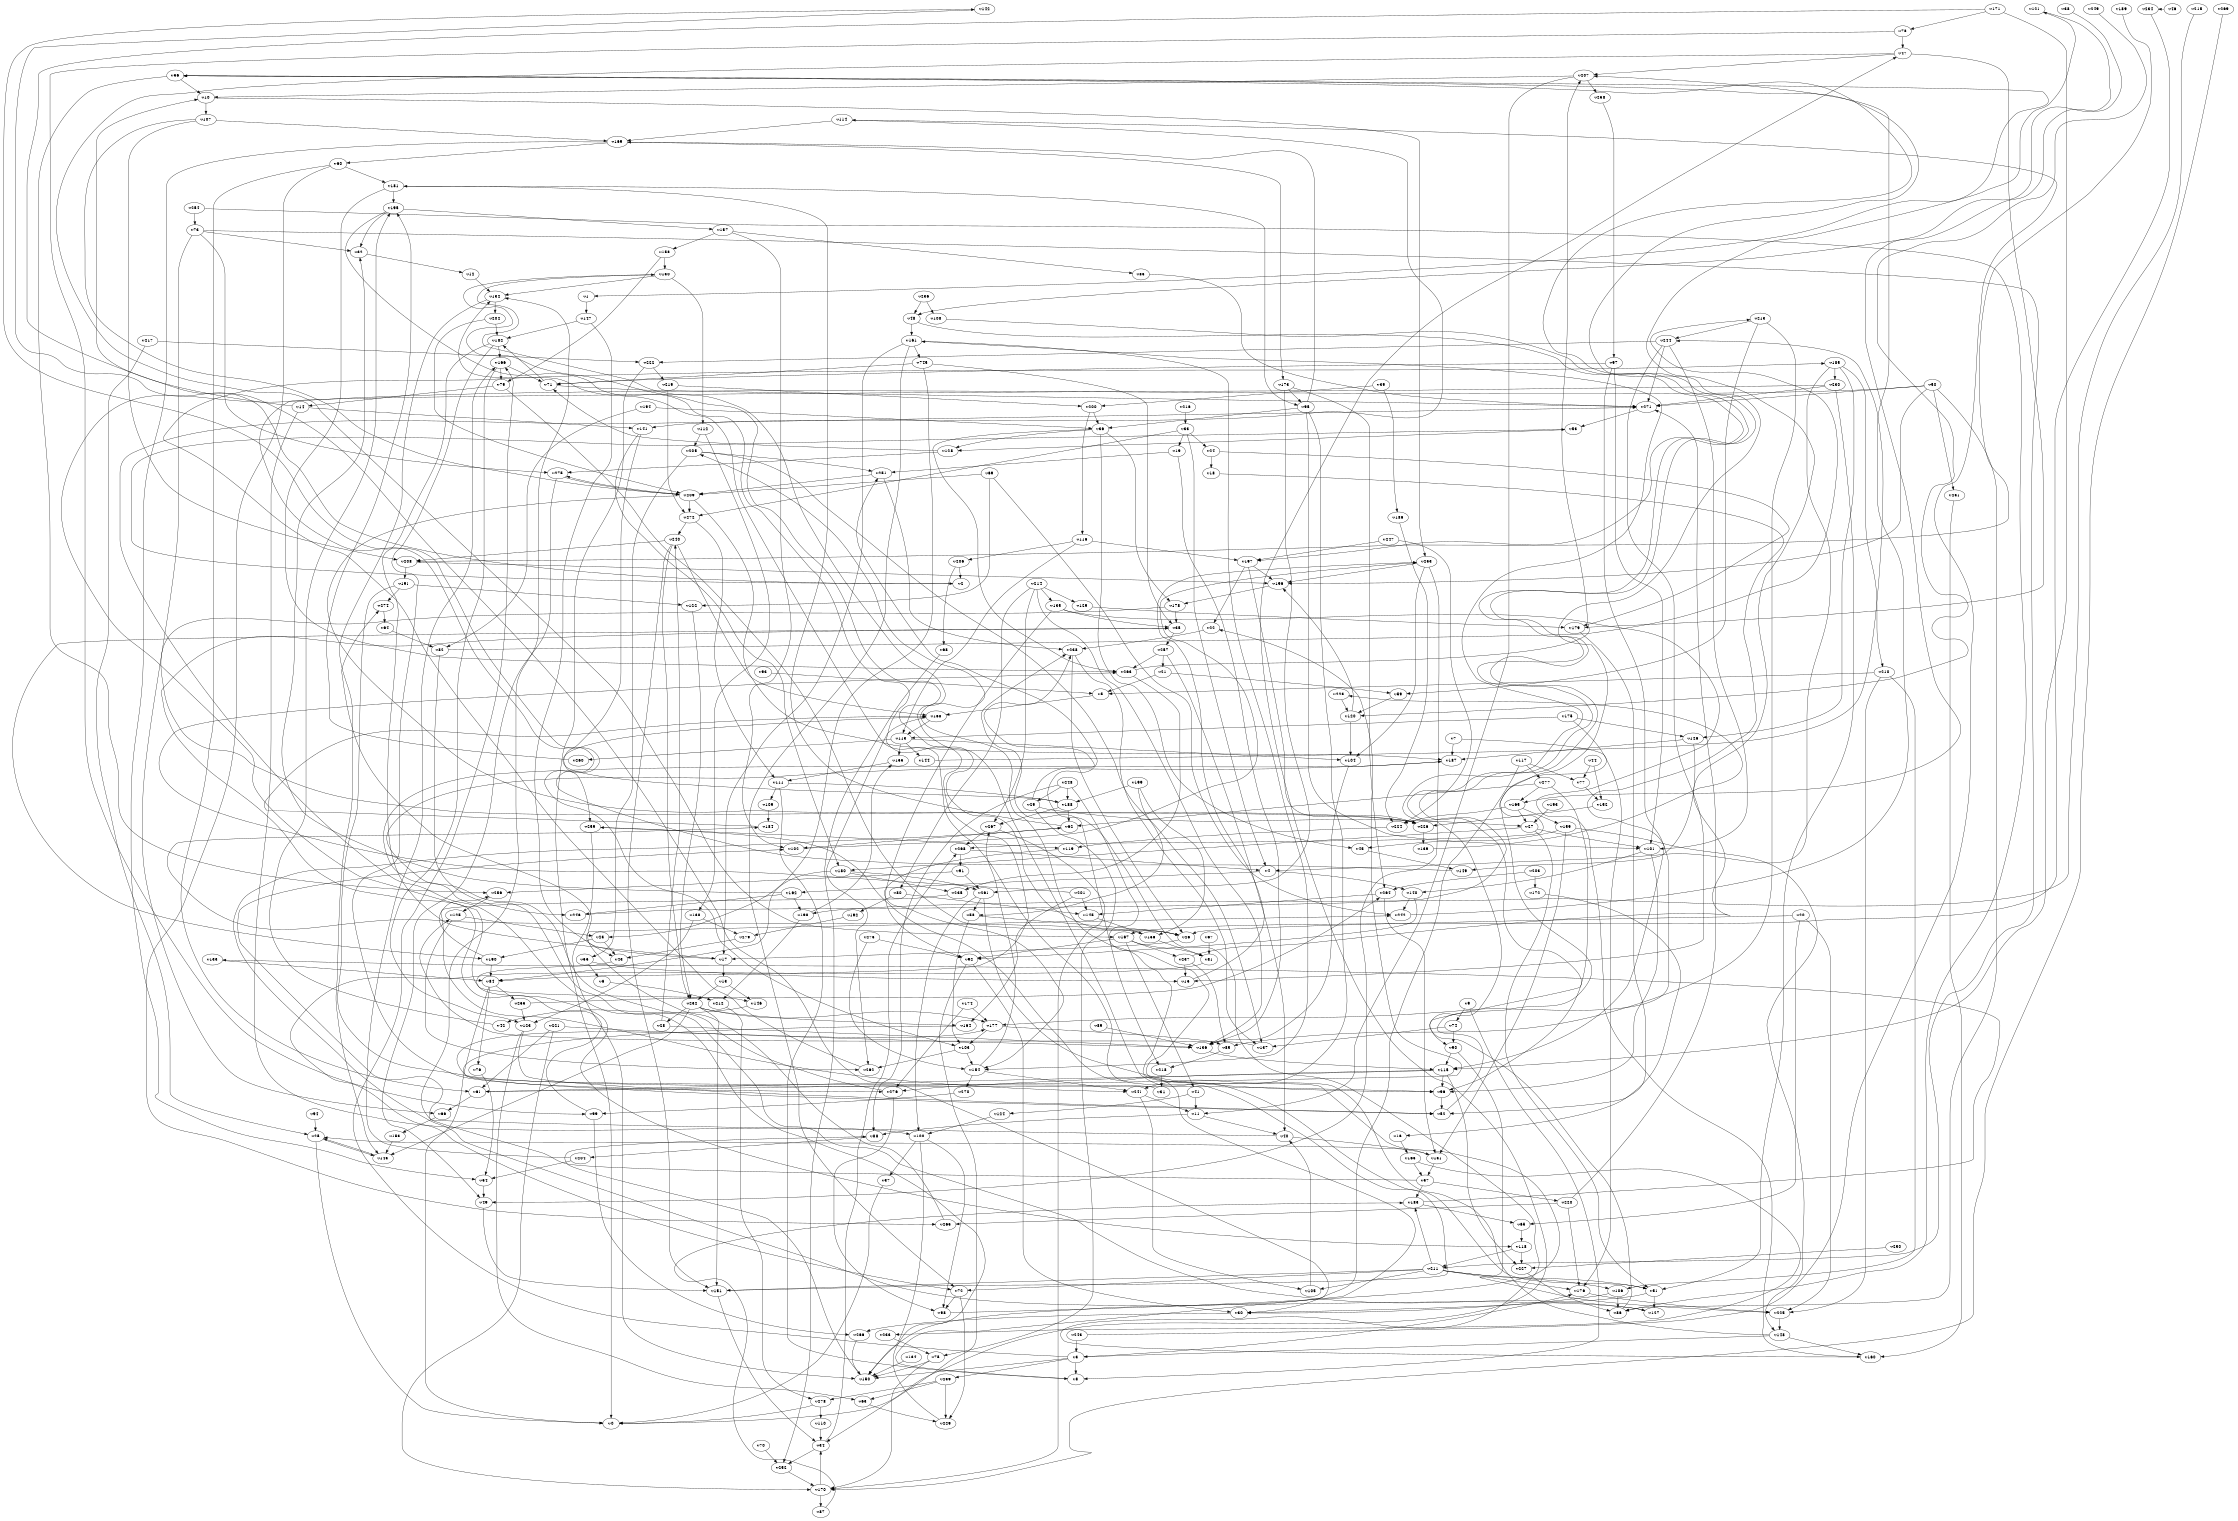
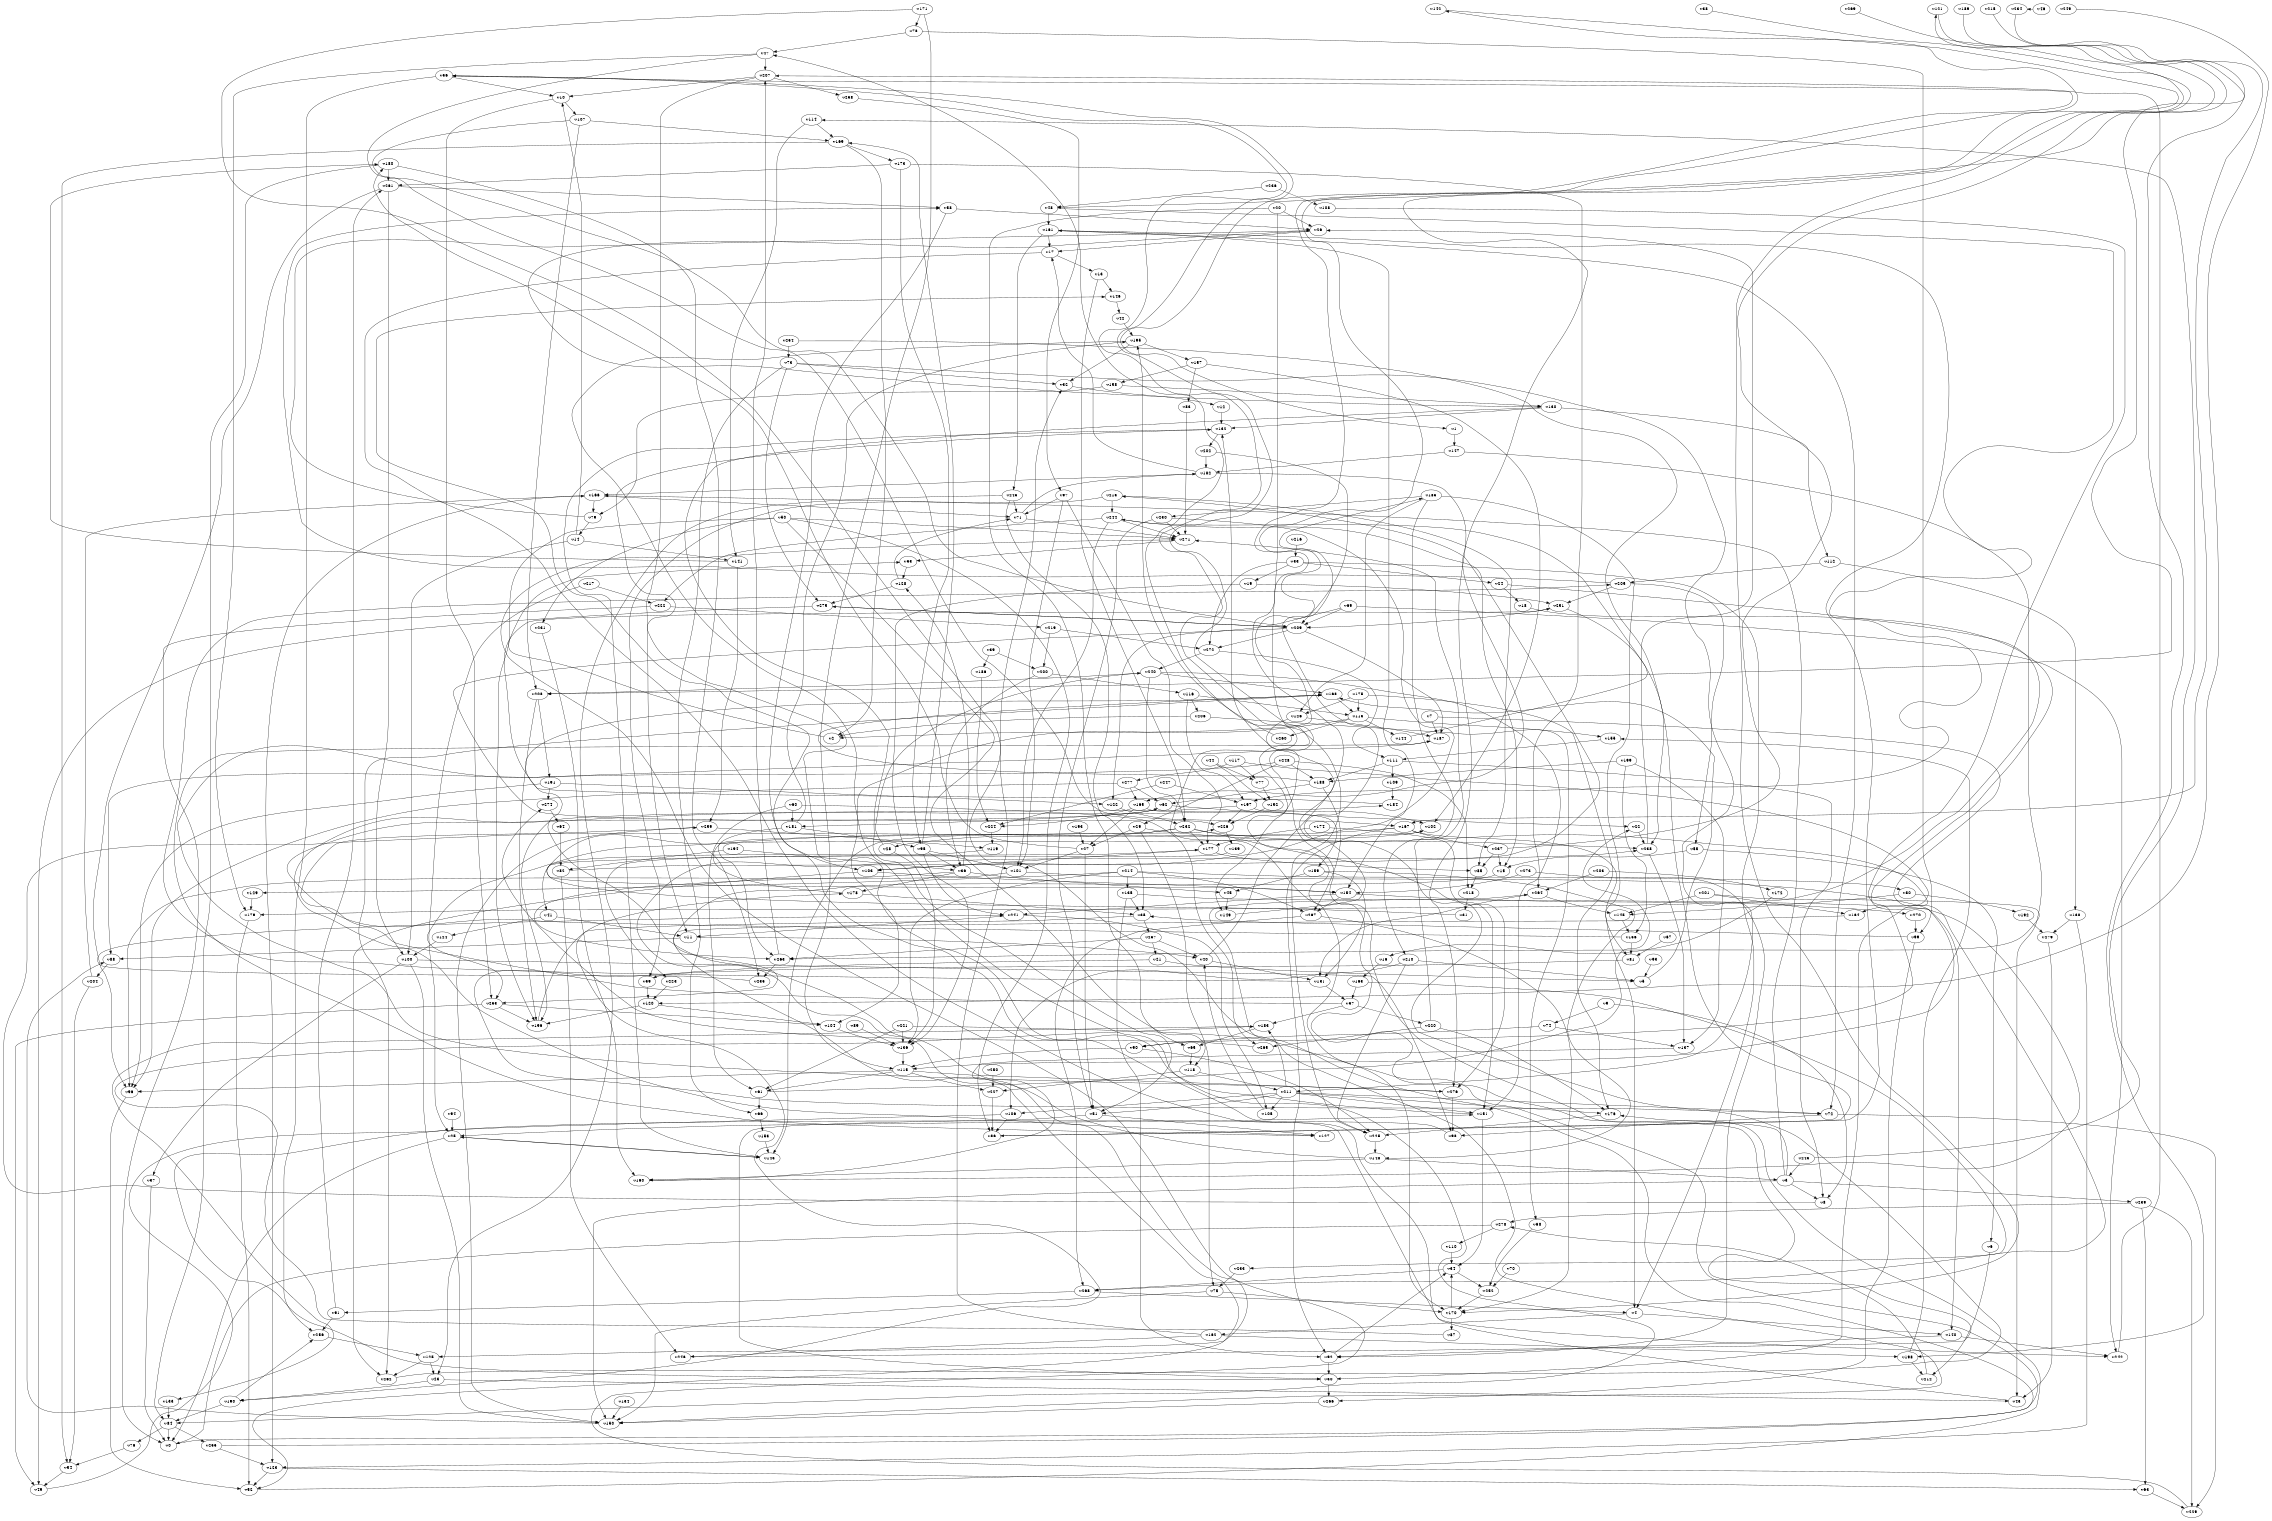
(478, 153) -> (886, 454)
(922, 363) -> (1012, 495)
